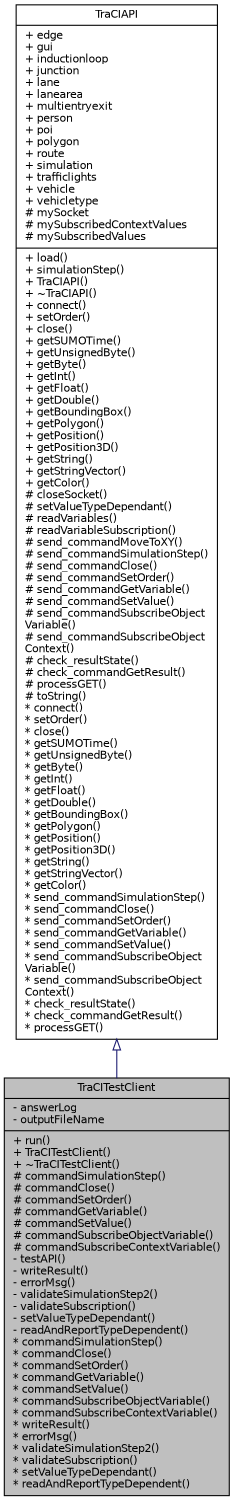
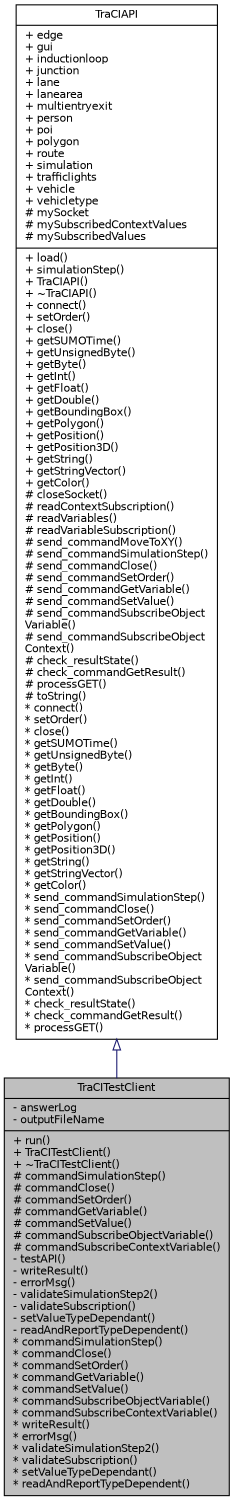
(98, 507) -> (100, 507)
